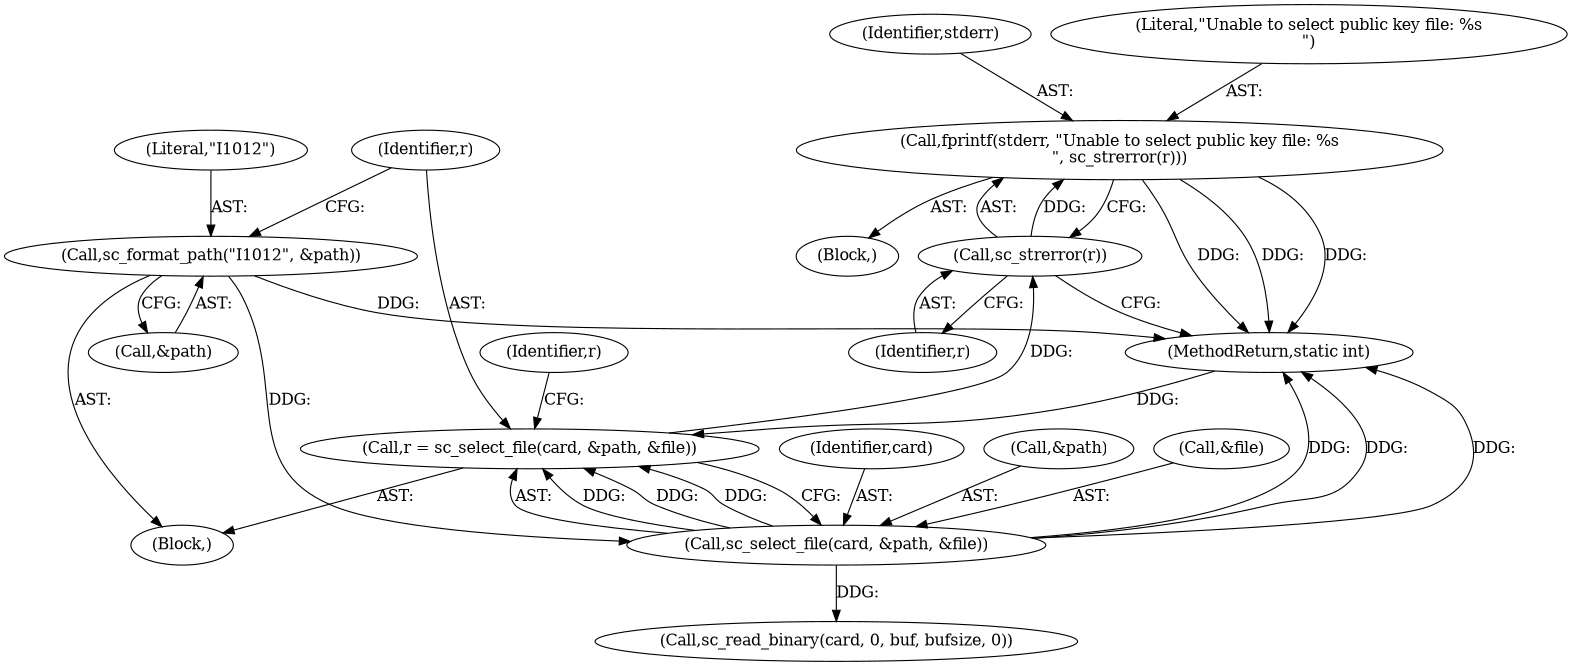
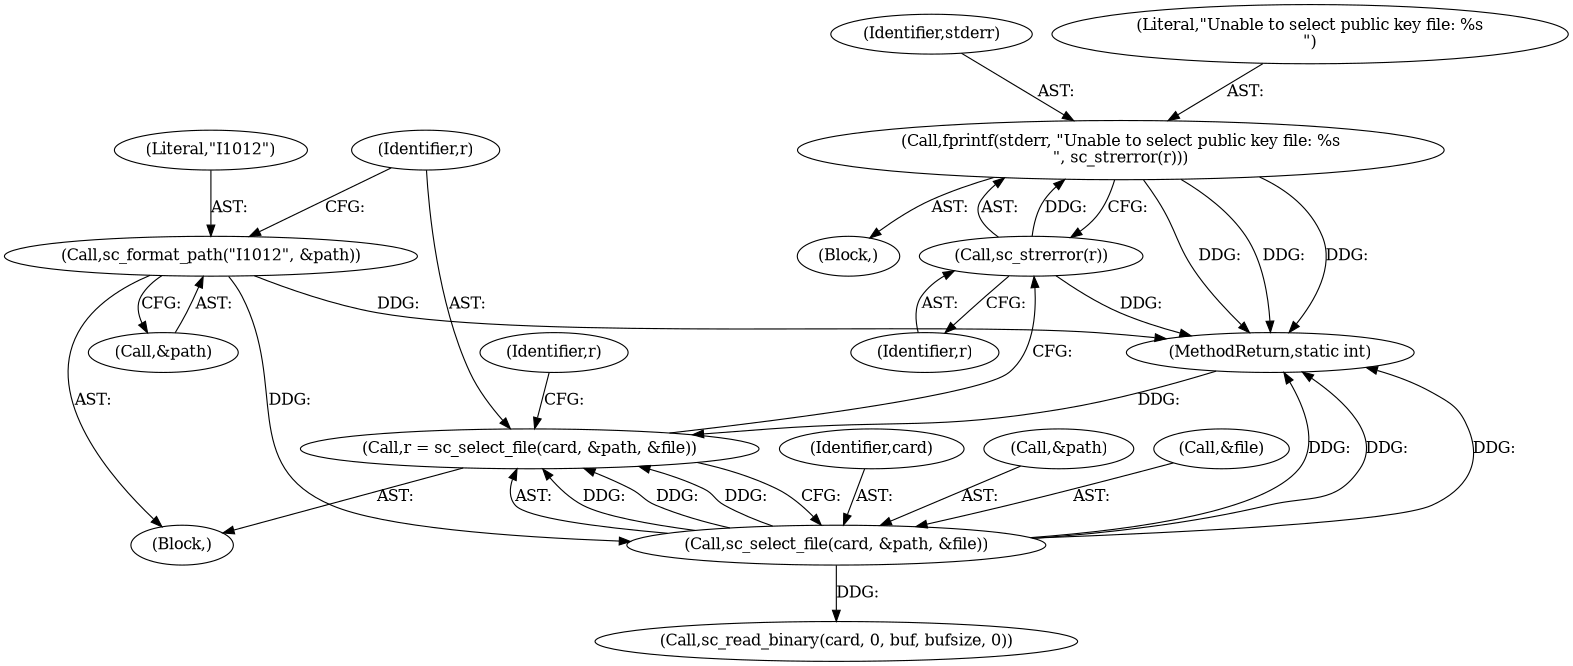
(1143, 304) -> (1143, 304)
(1054, 353) -> (1055, 353)
